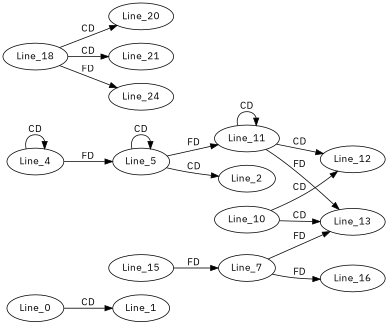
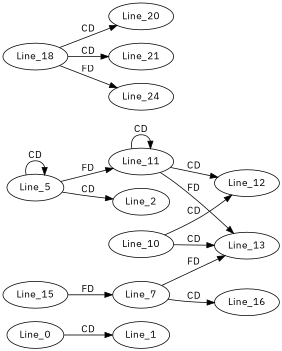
(35, 162) -> none
(300, 272) -> (194, 296)
